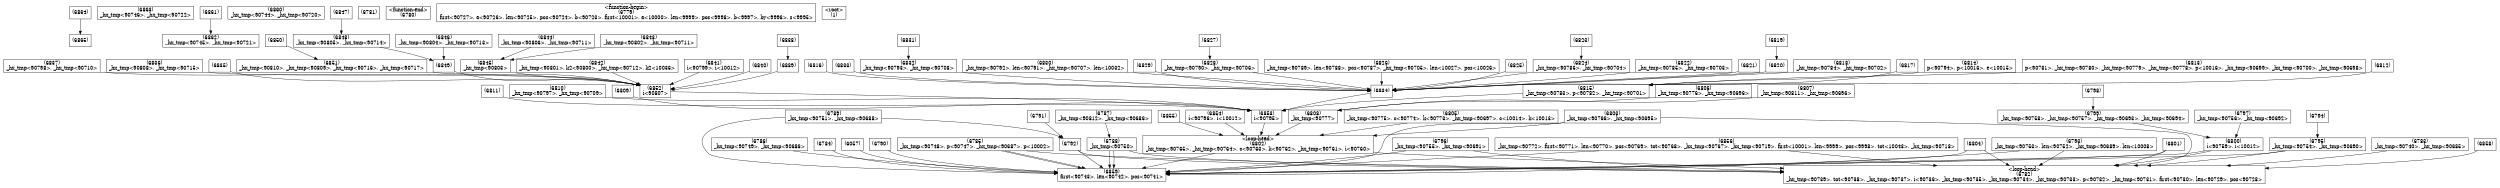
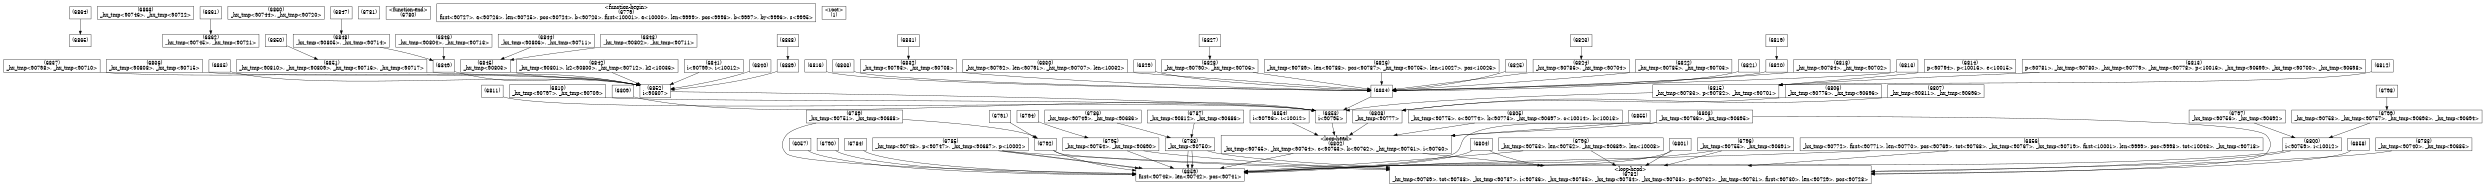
(1907, 66) -> (1907, 66)
(923, 164) -> (1142, 130)
